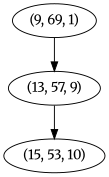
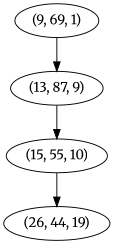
(54, 88) -> (57, 88)
(54, 156) -> (57, 156)
none -> (57, 223)
